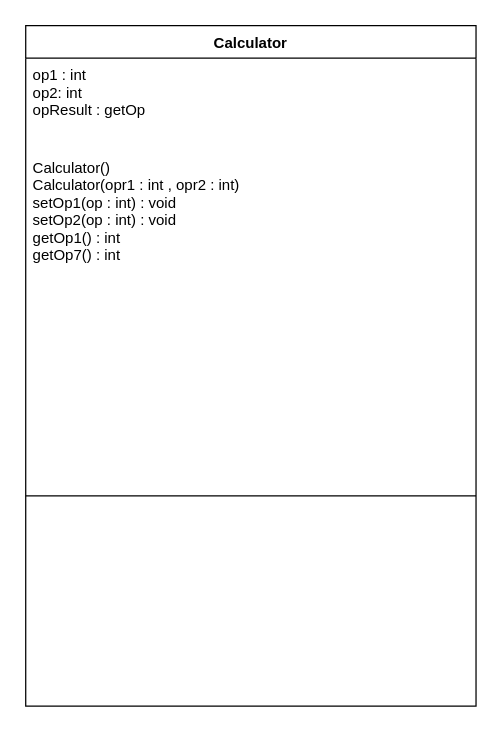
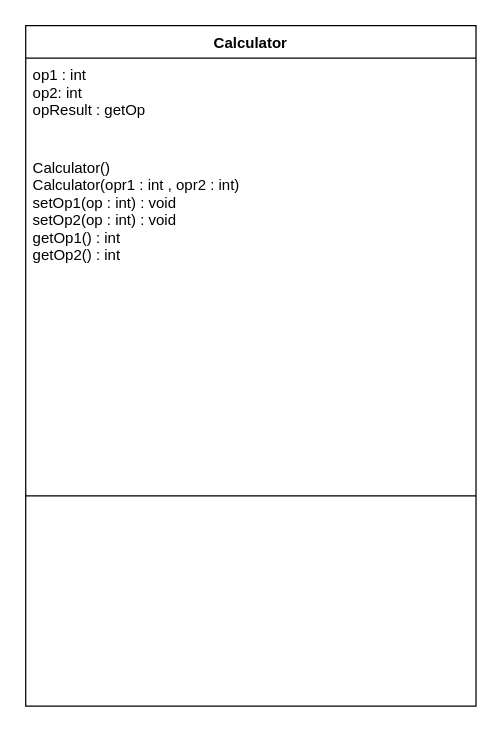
(79, 168) -> (79, 168)
